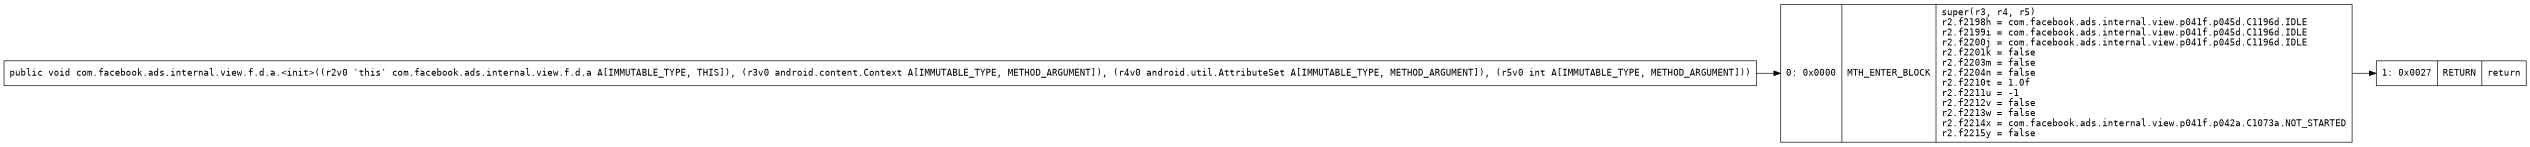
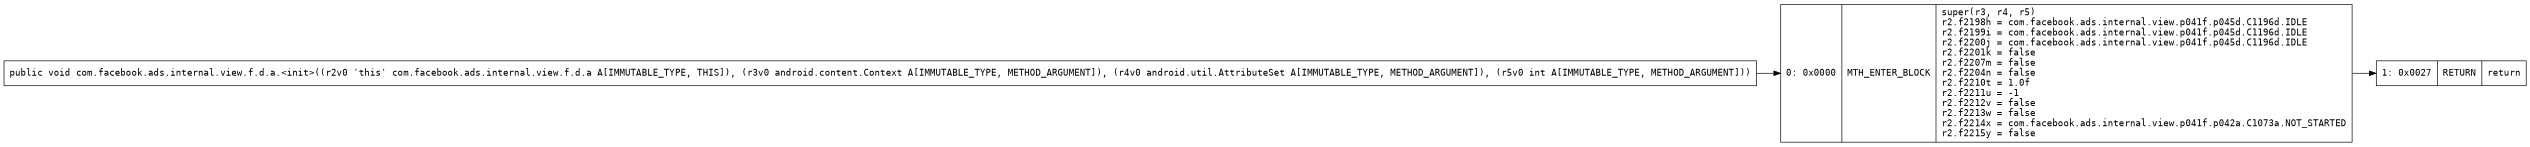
(1989, 63) -> (1989, 63)
